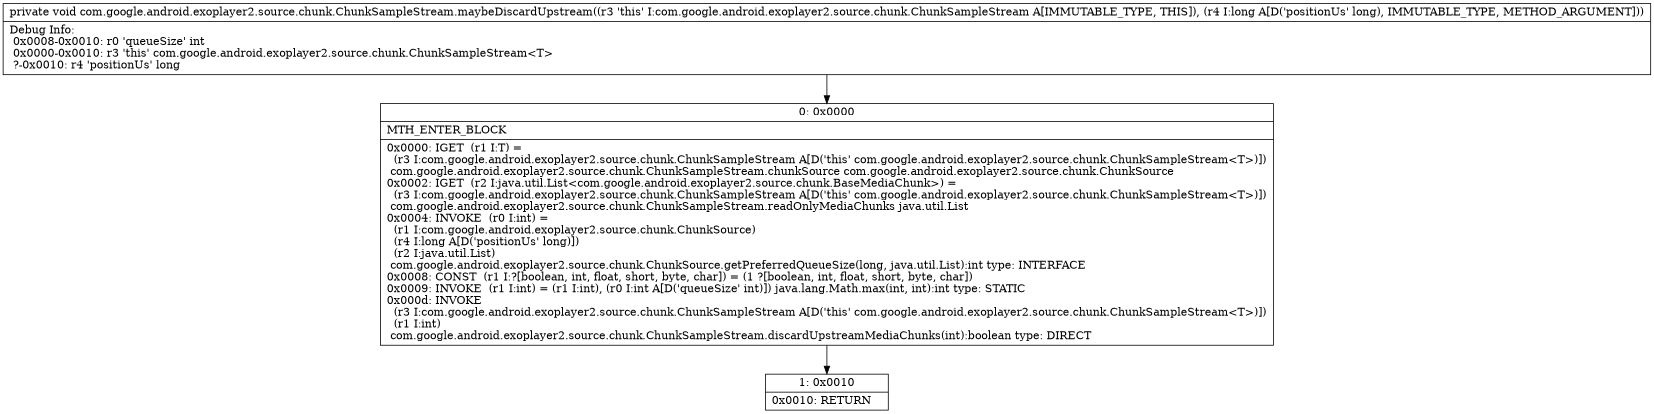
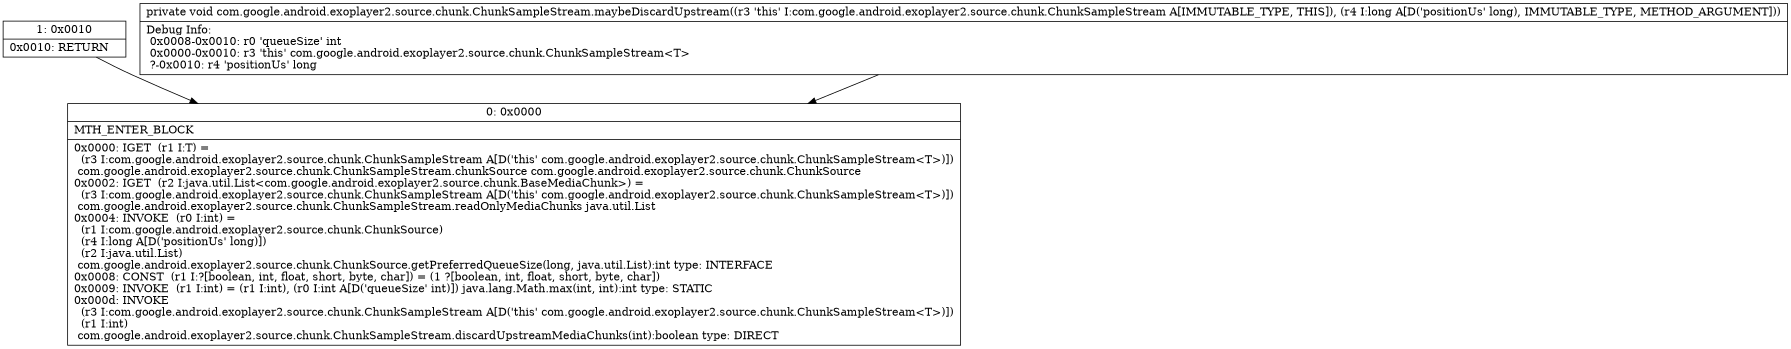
(827, 356) -> (143, 80)
